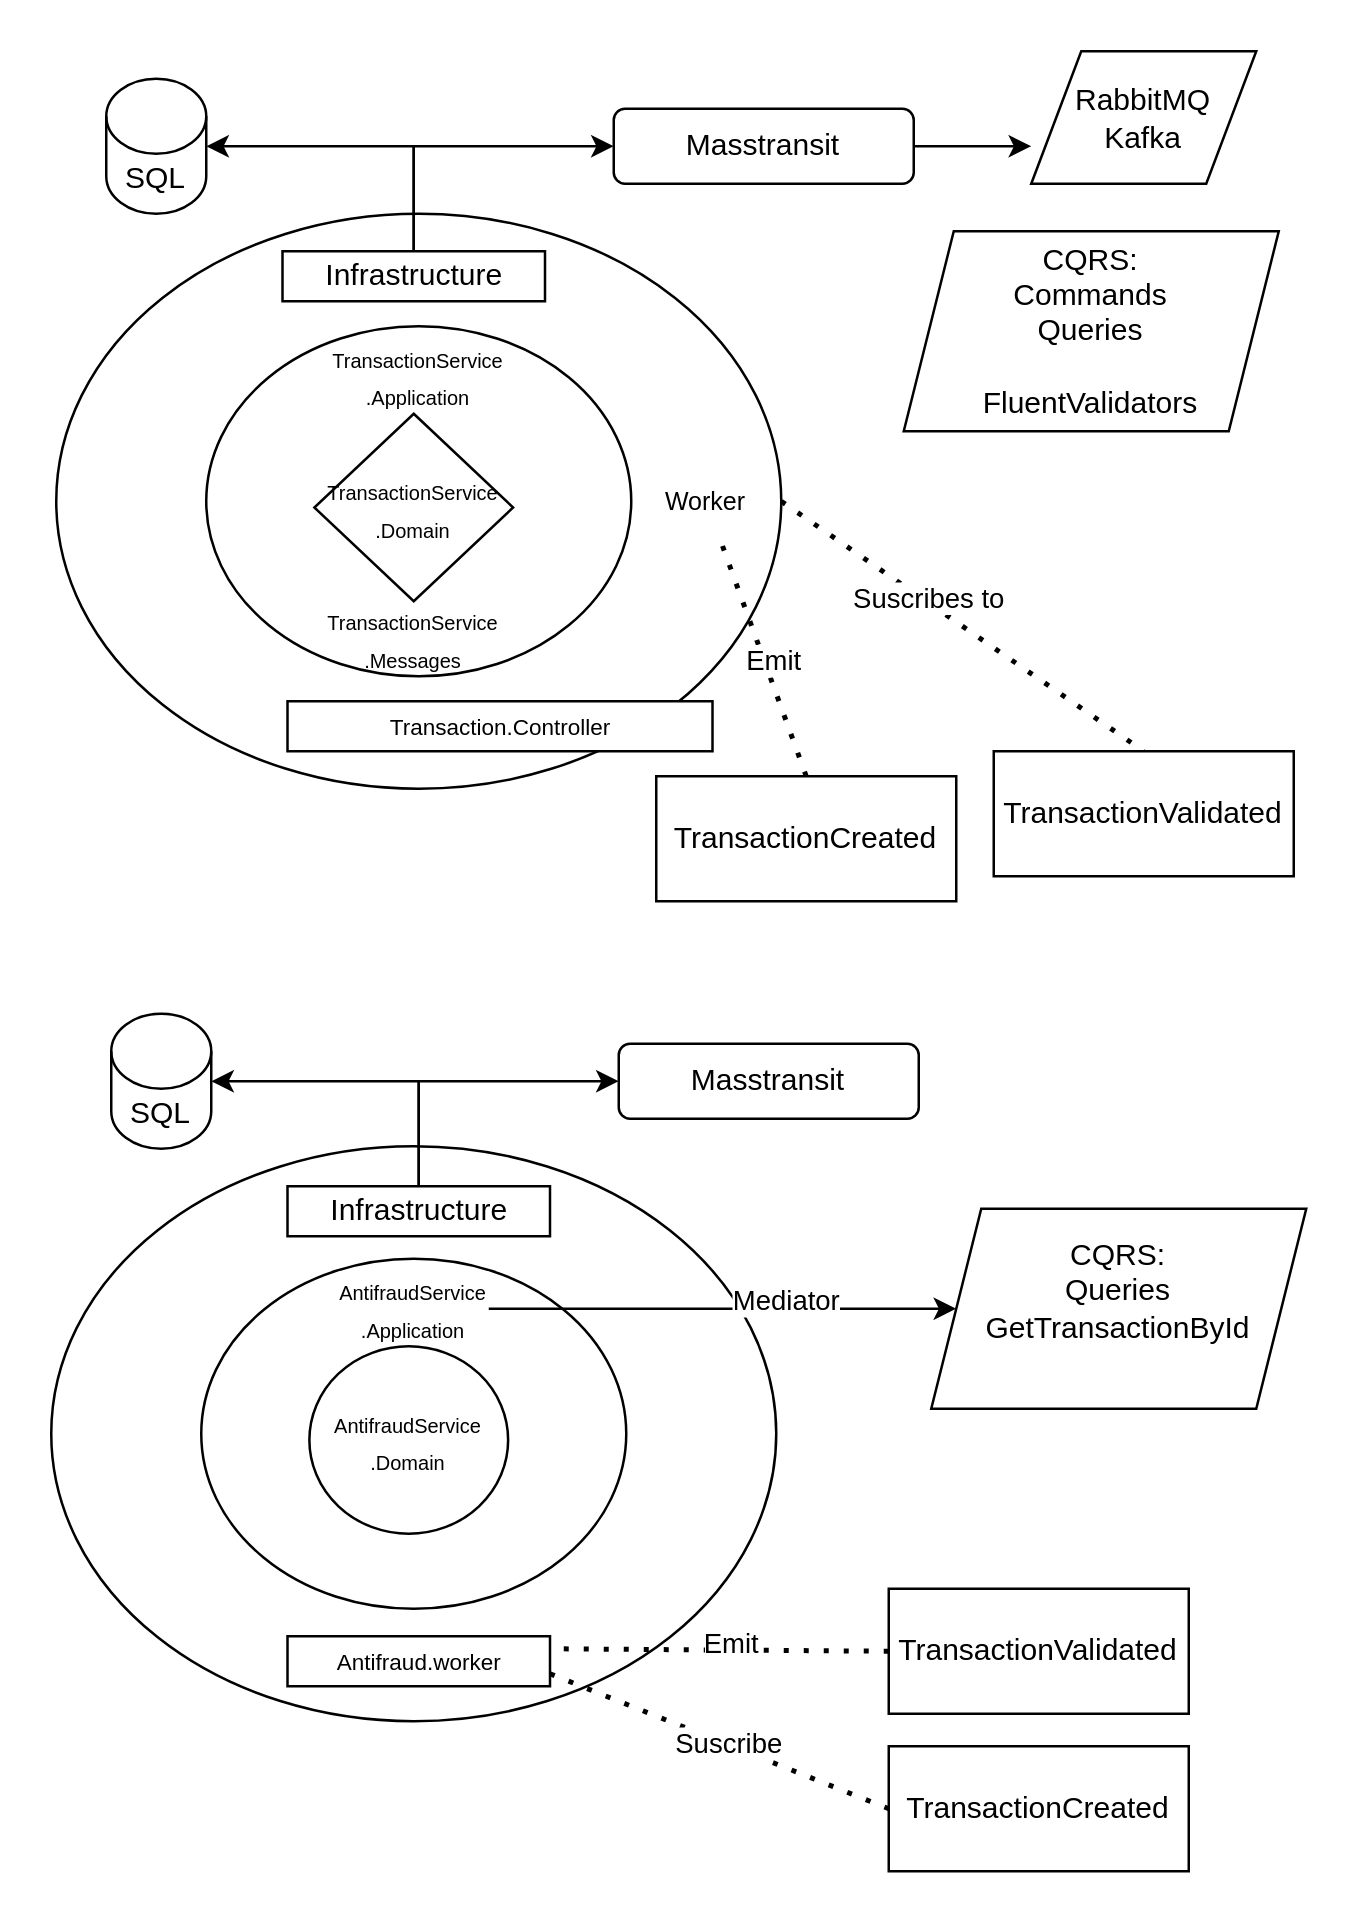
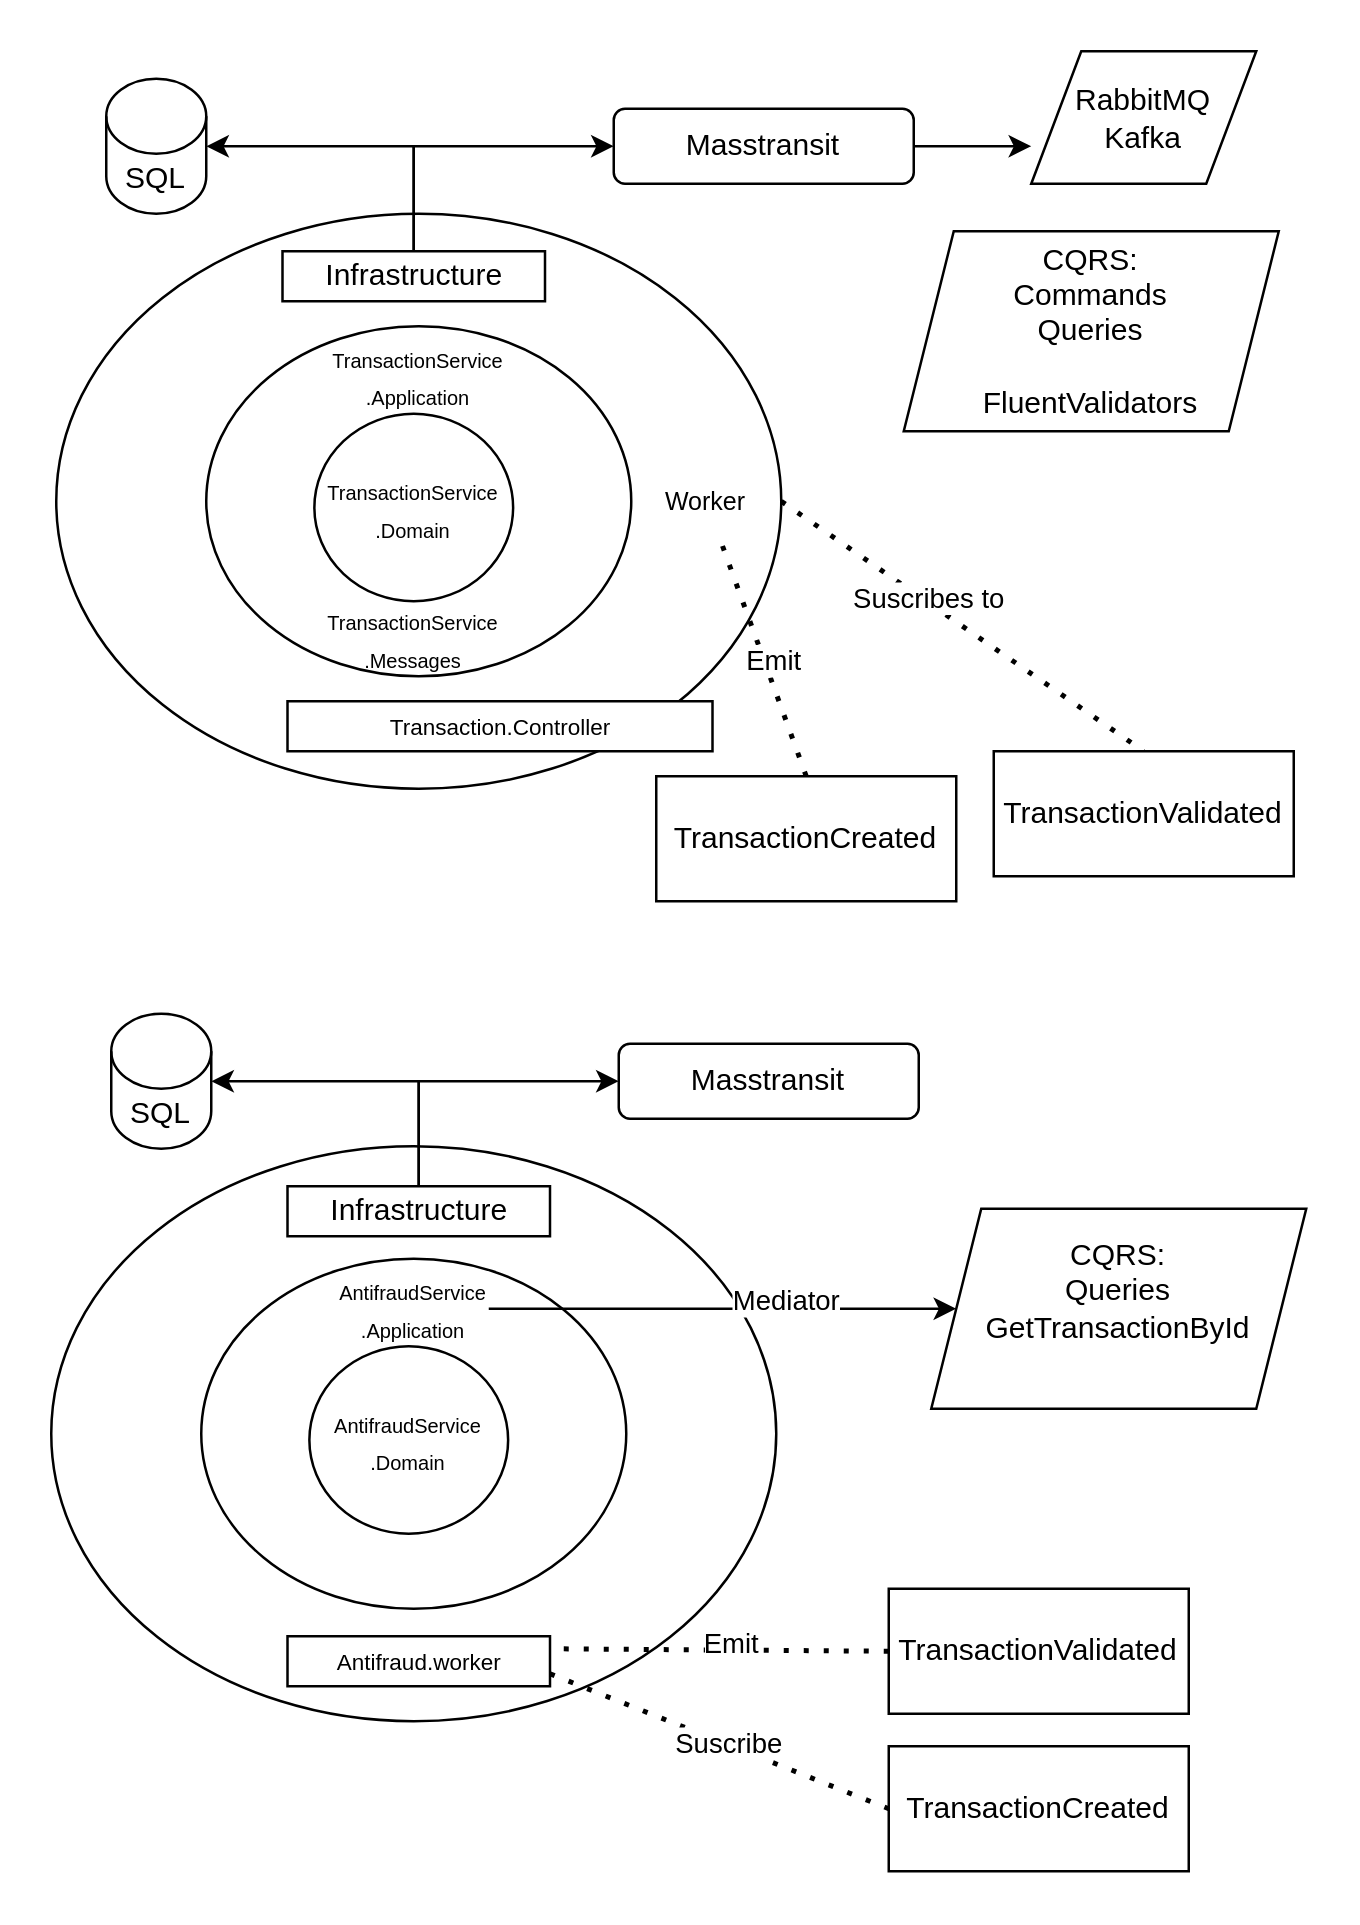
(414, 508) -> (414, 508)
